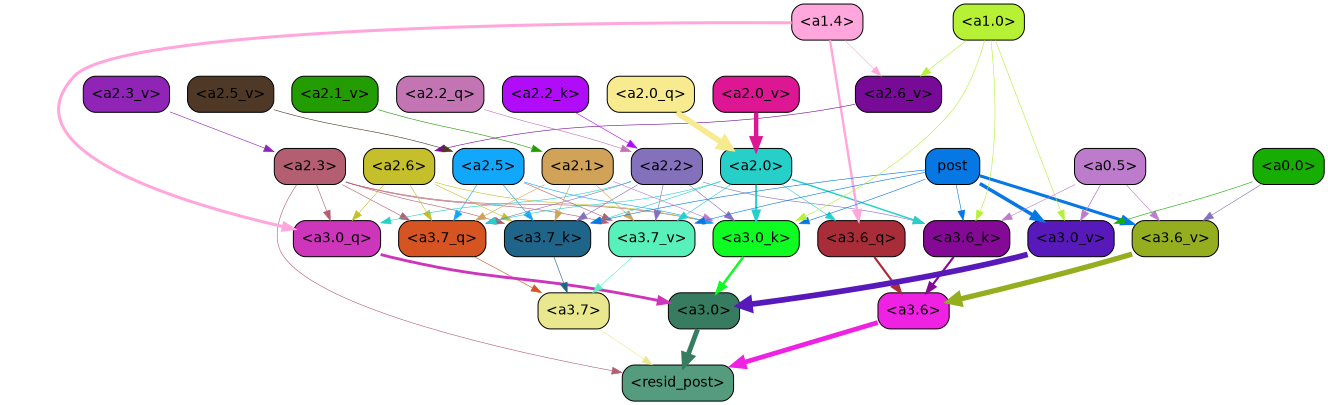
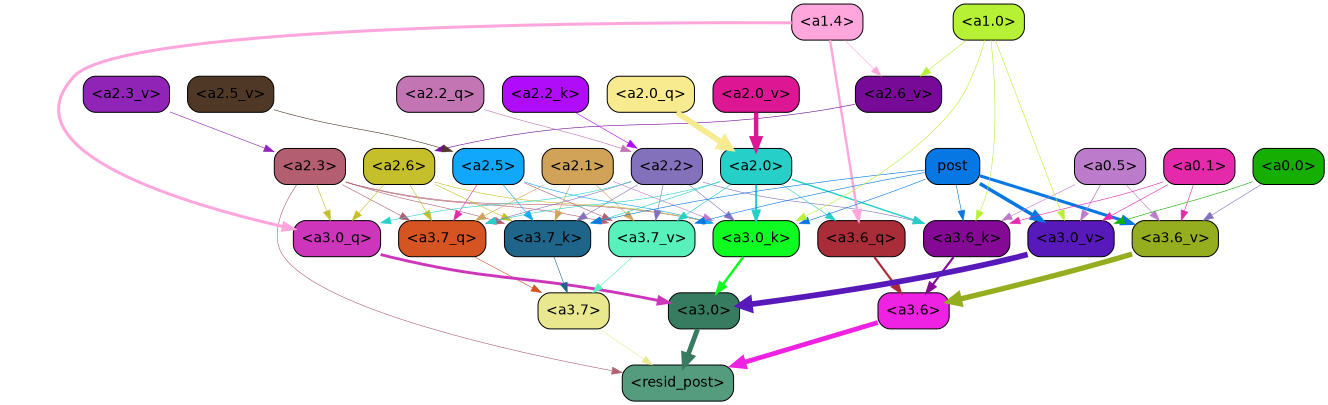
(335, 94) -> none
none -> (1199, 166)
(322, 198) -> (322, 198)
(468, 198) -> (468, 198)
